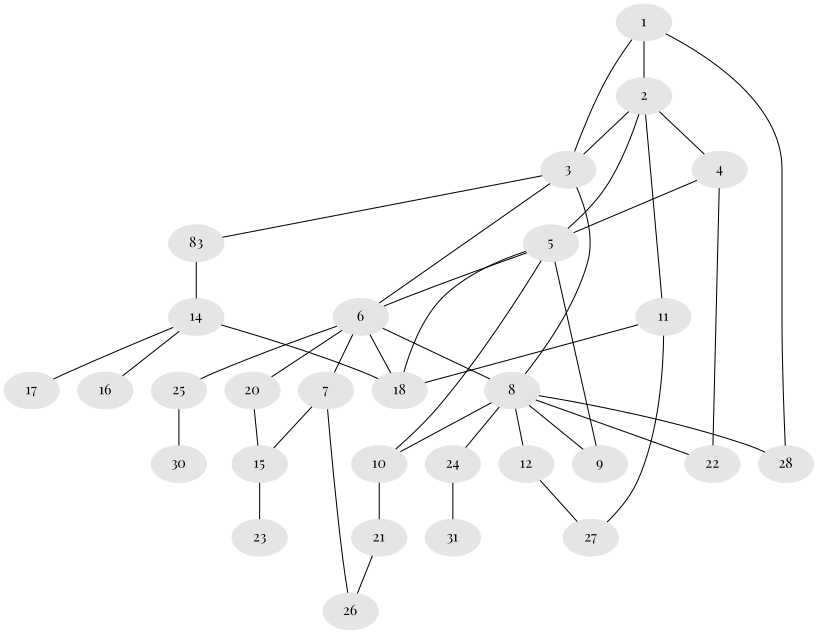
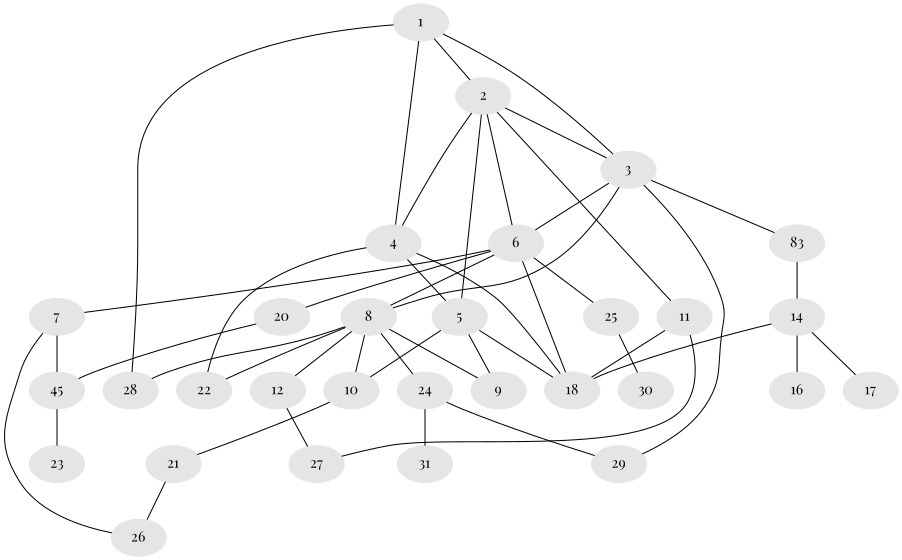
none -> (407, 133)
(455, 279) -> (500, 170)
none -> (499, 301)
(260, 464) -> (57, 390)
none -> (619, 464)
